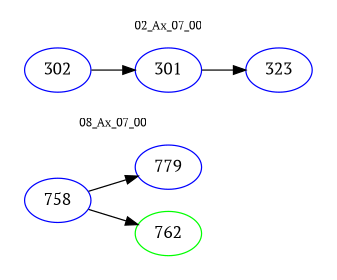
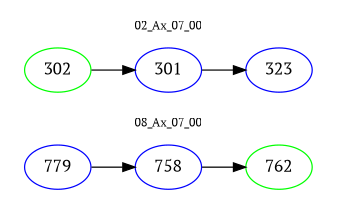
(58, 70) -> (58, 70)
(107, 186) -> (107, 167)
